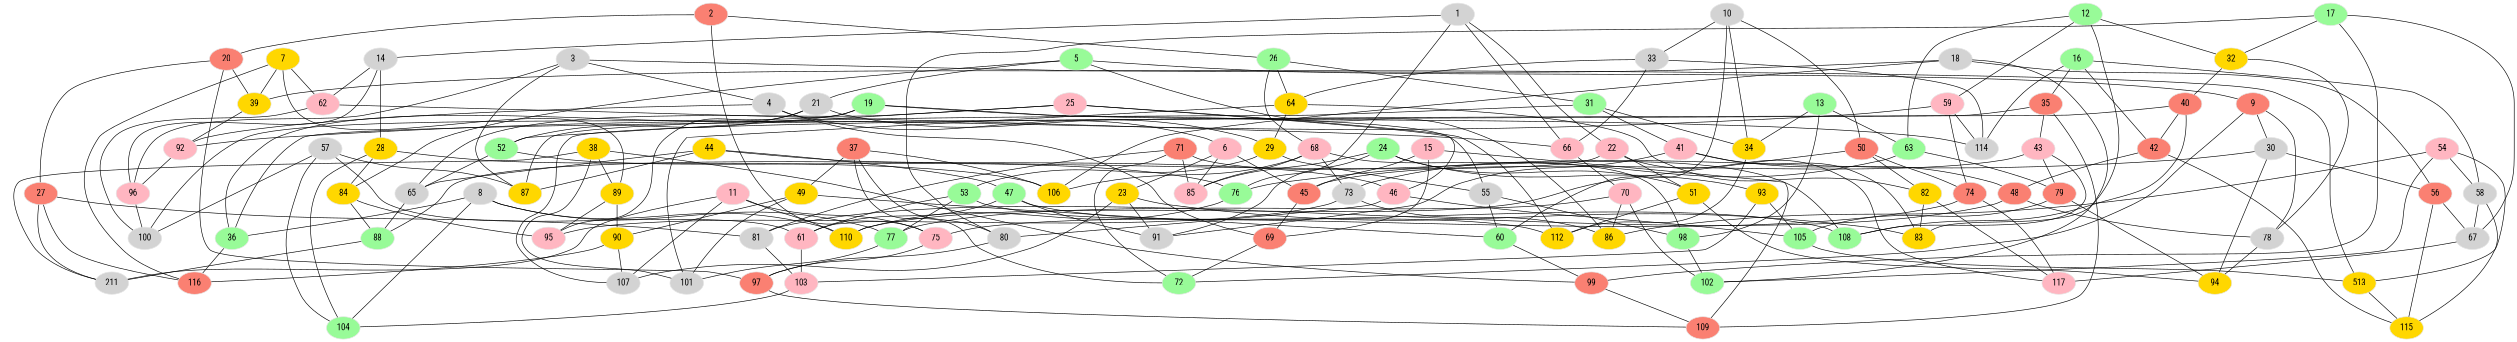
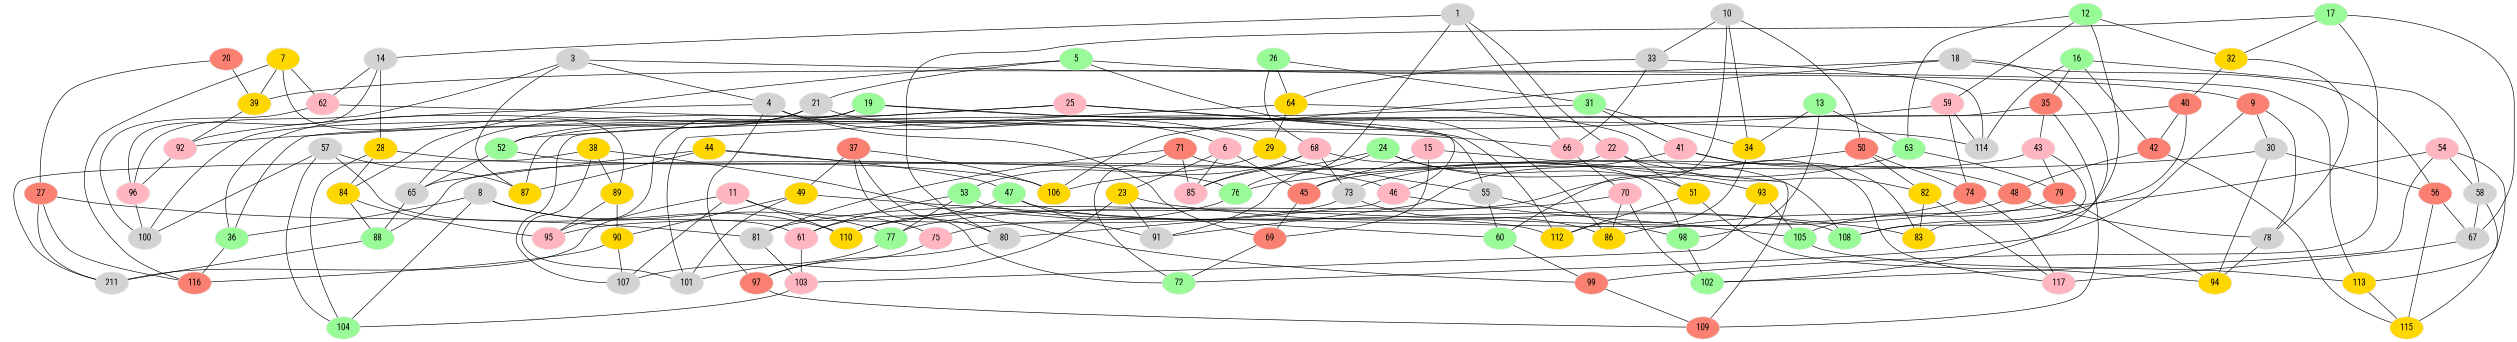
(711, 14) -> none
(383, 265) -> (708, 191)
(2359, 283) -> (2359, 283)
